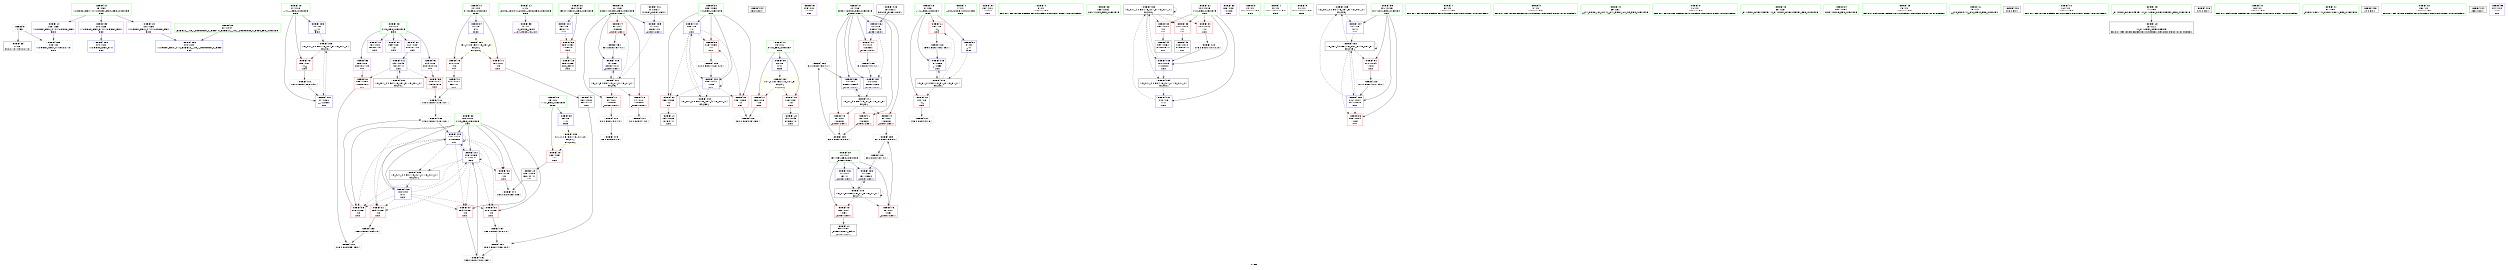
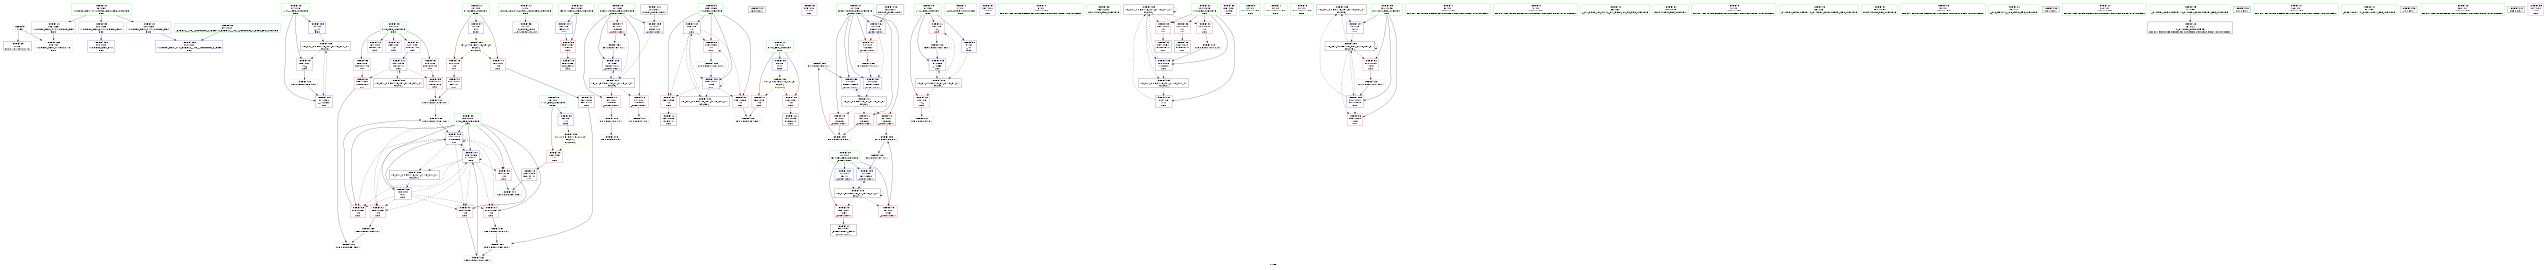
none -> (1671, 10)
(668, 105) -> (668, 105)
